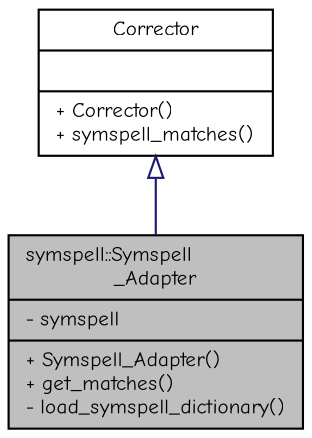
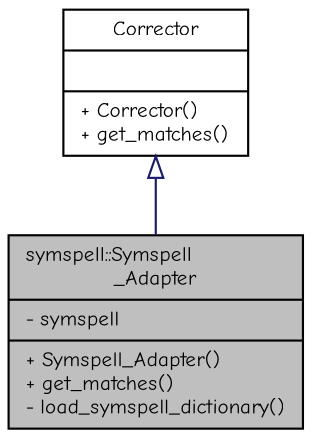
(156, 134) -> (156, 134)
